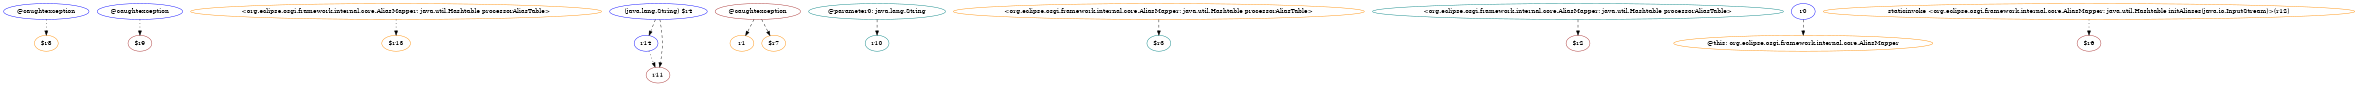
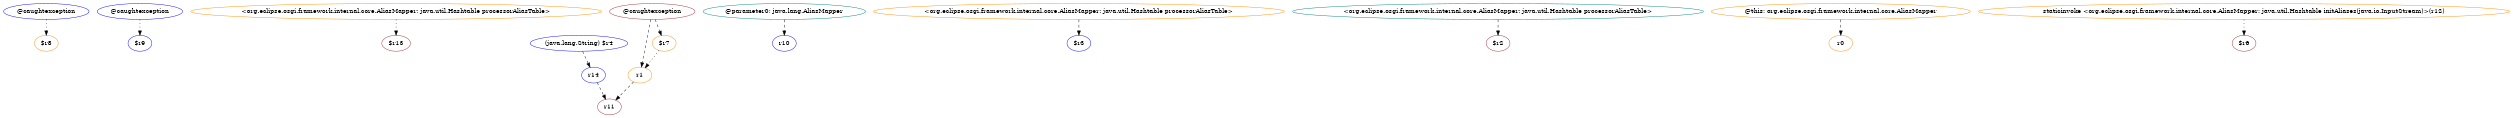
(877, 11) -> (784, 11)
(1803, 11) -> (1841, 43)
(1803, 25) -> (1841, 25)
(662, 41) -> (626, 89)
(140, 43) -> (140, 43)
(396, 43) -> (396, 43)
(877, 43) -> (784, 43)
(1159, 43) -> (1079, 43)
(651, 57) -> (600, 89)
none -> (653, 57)
